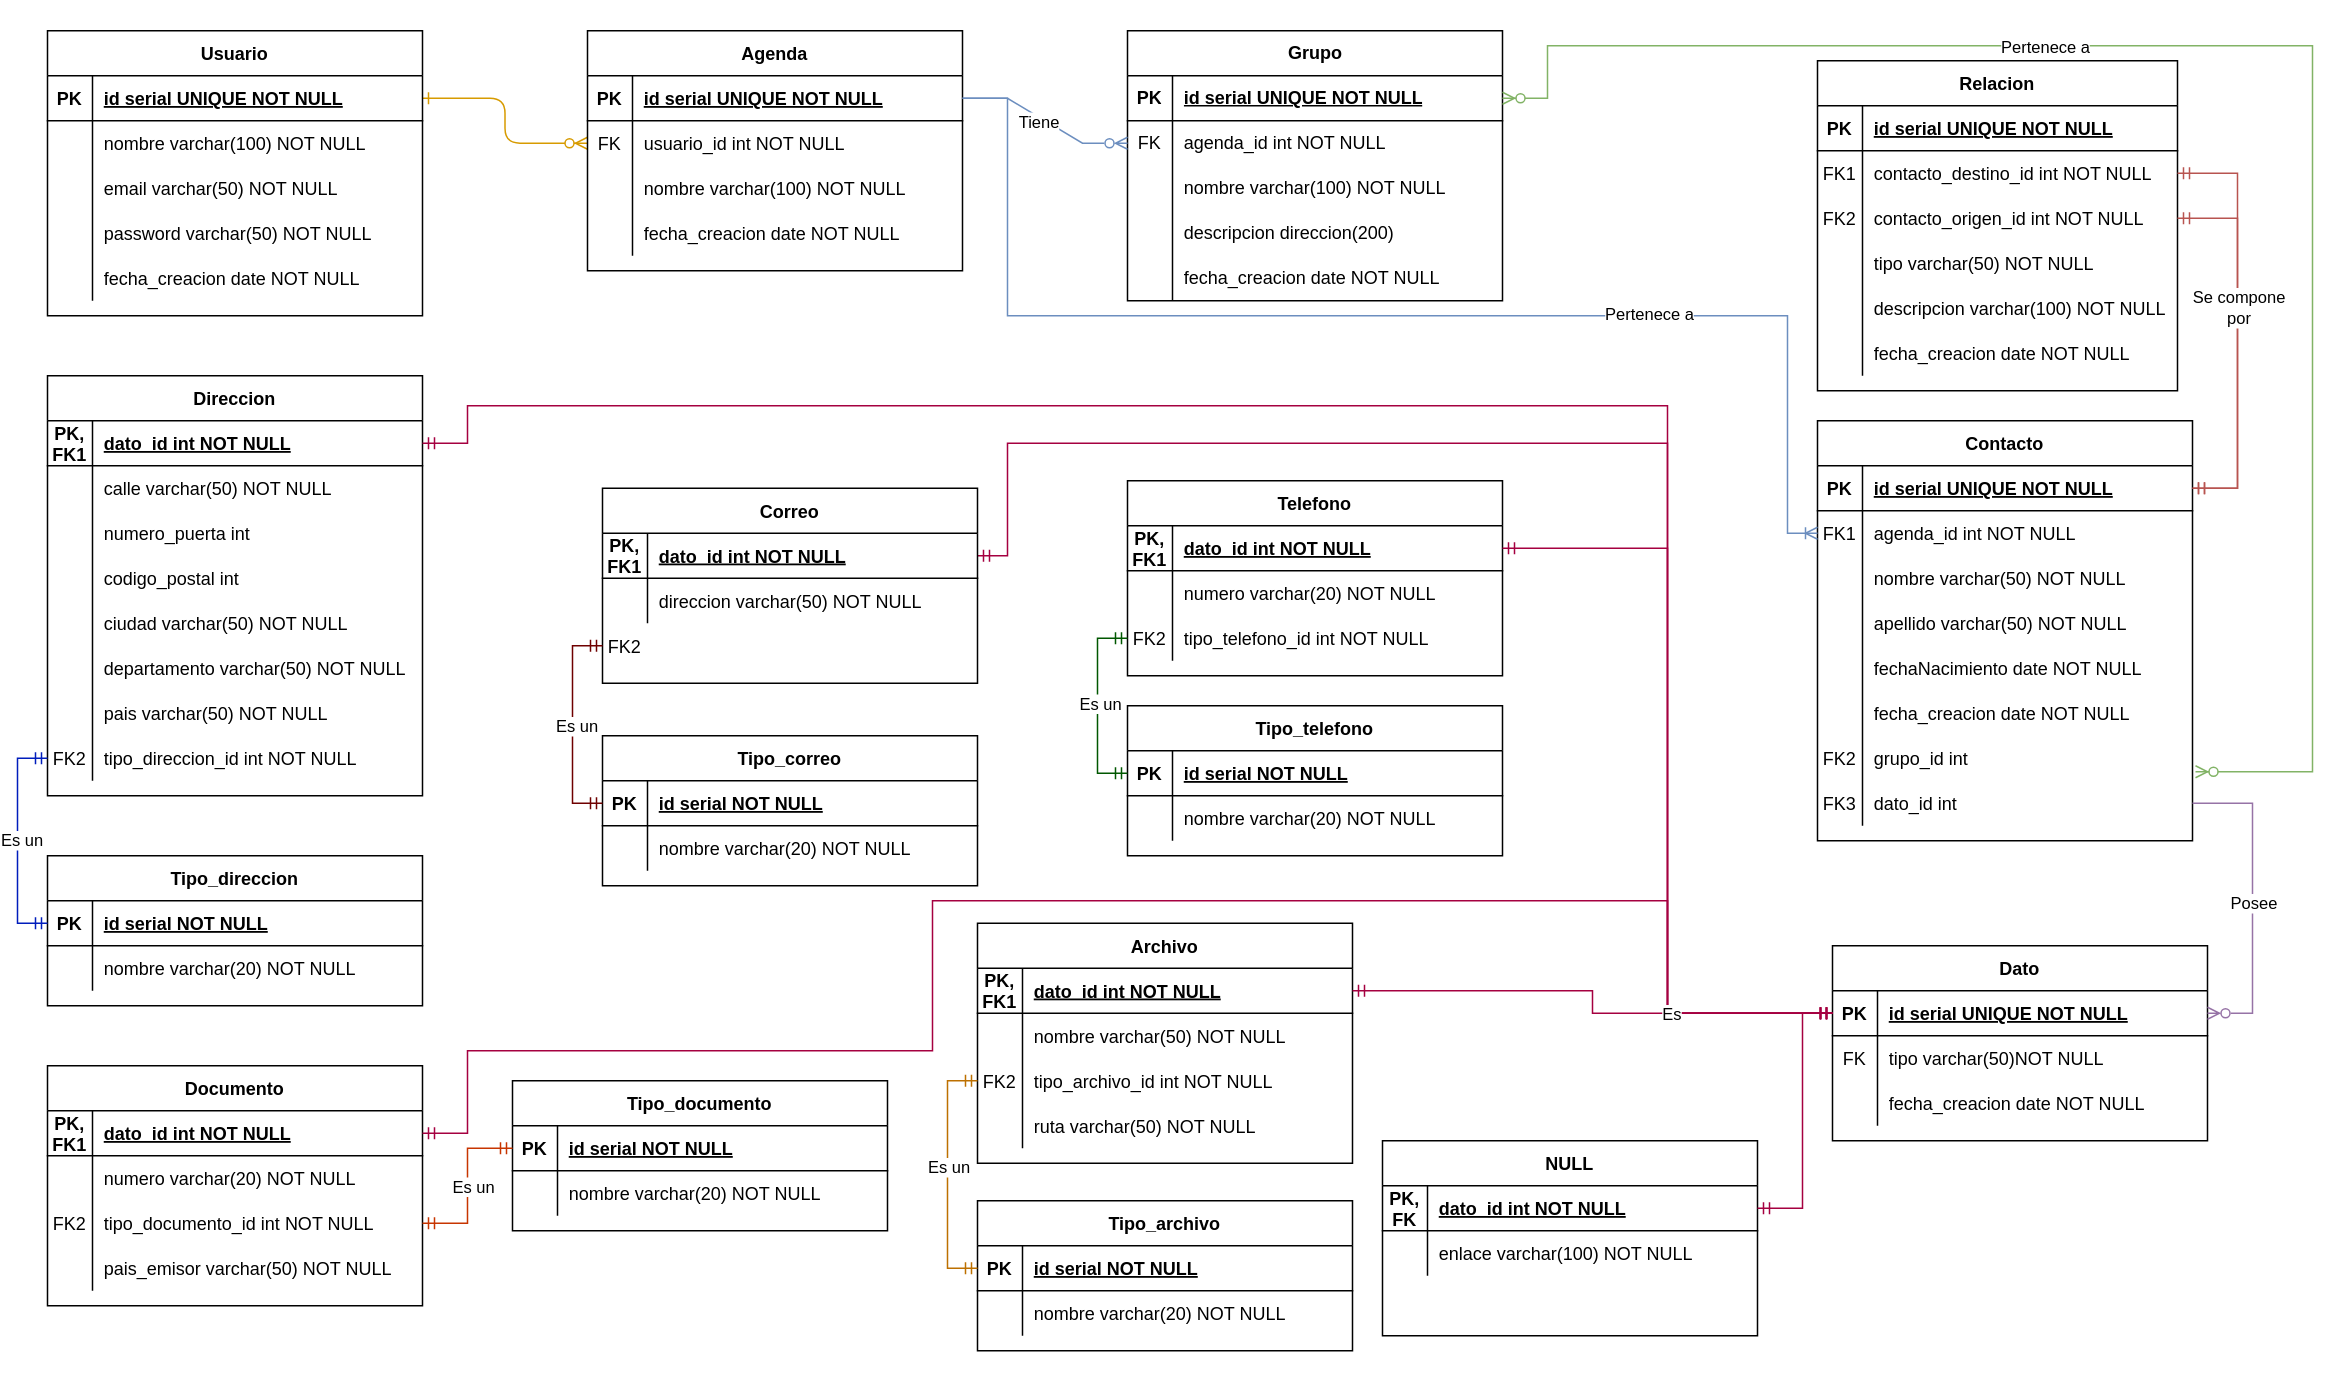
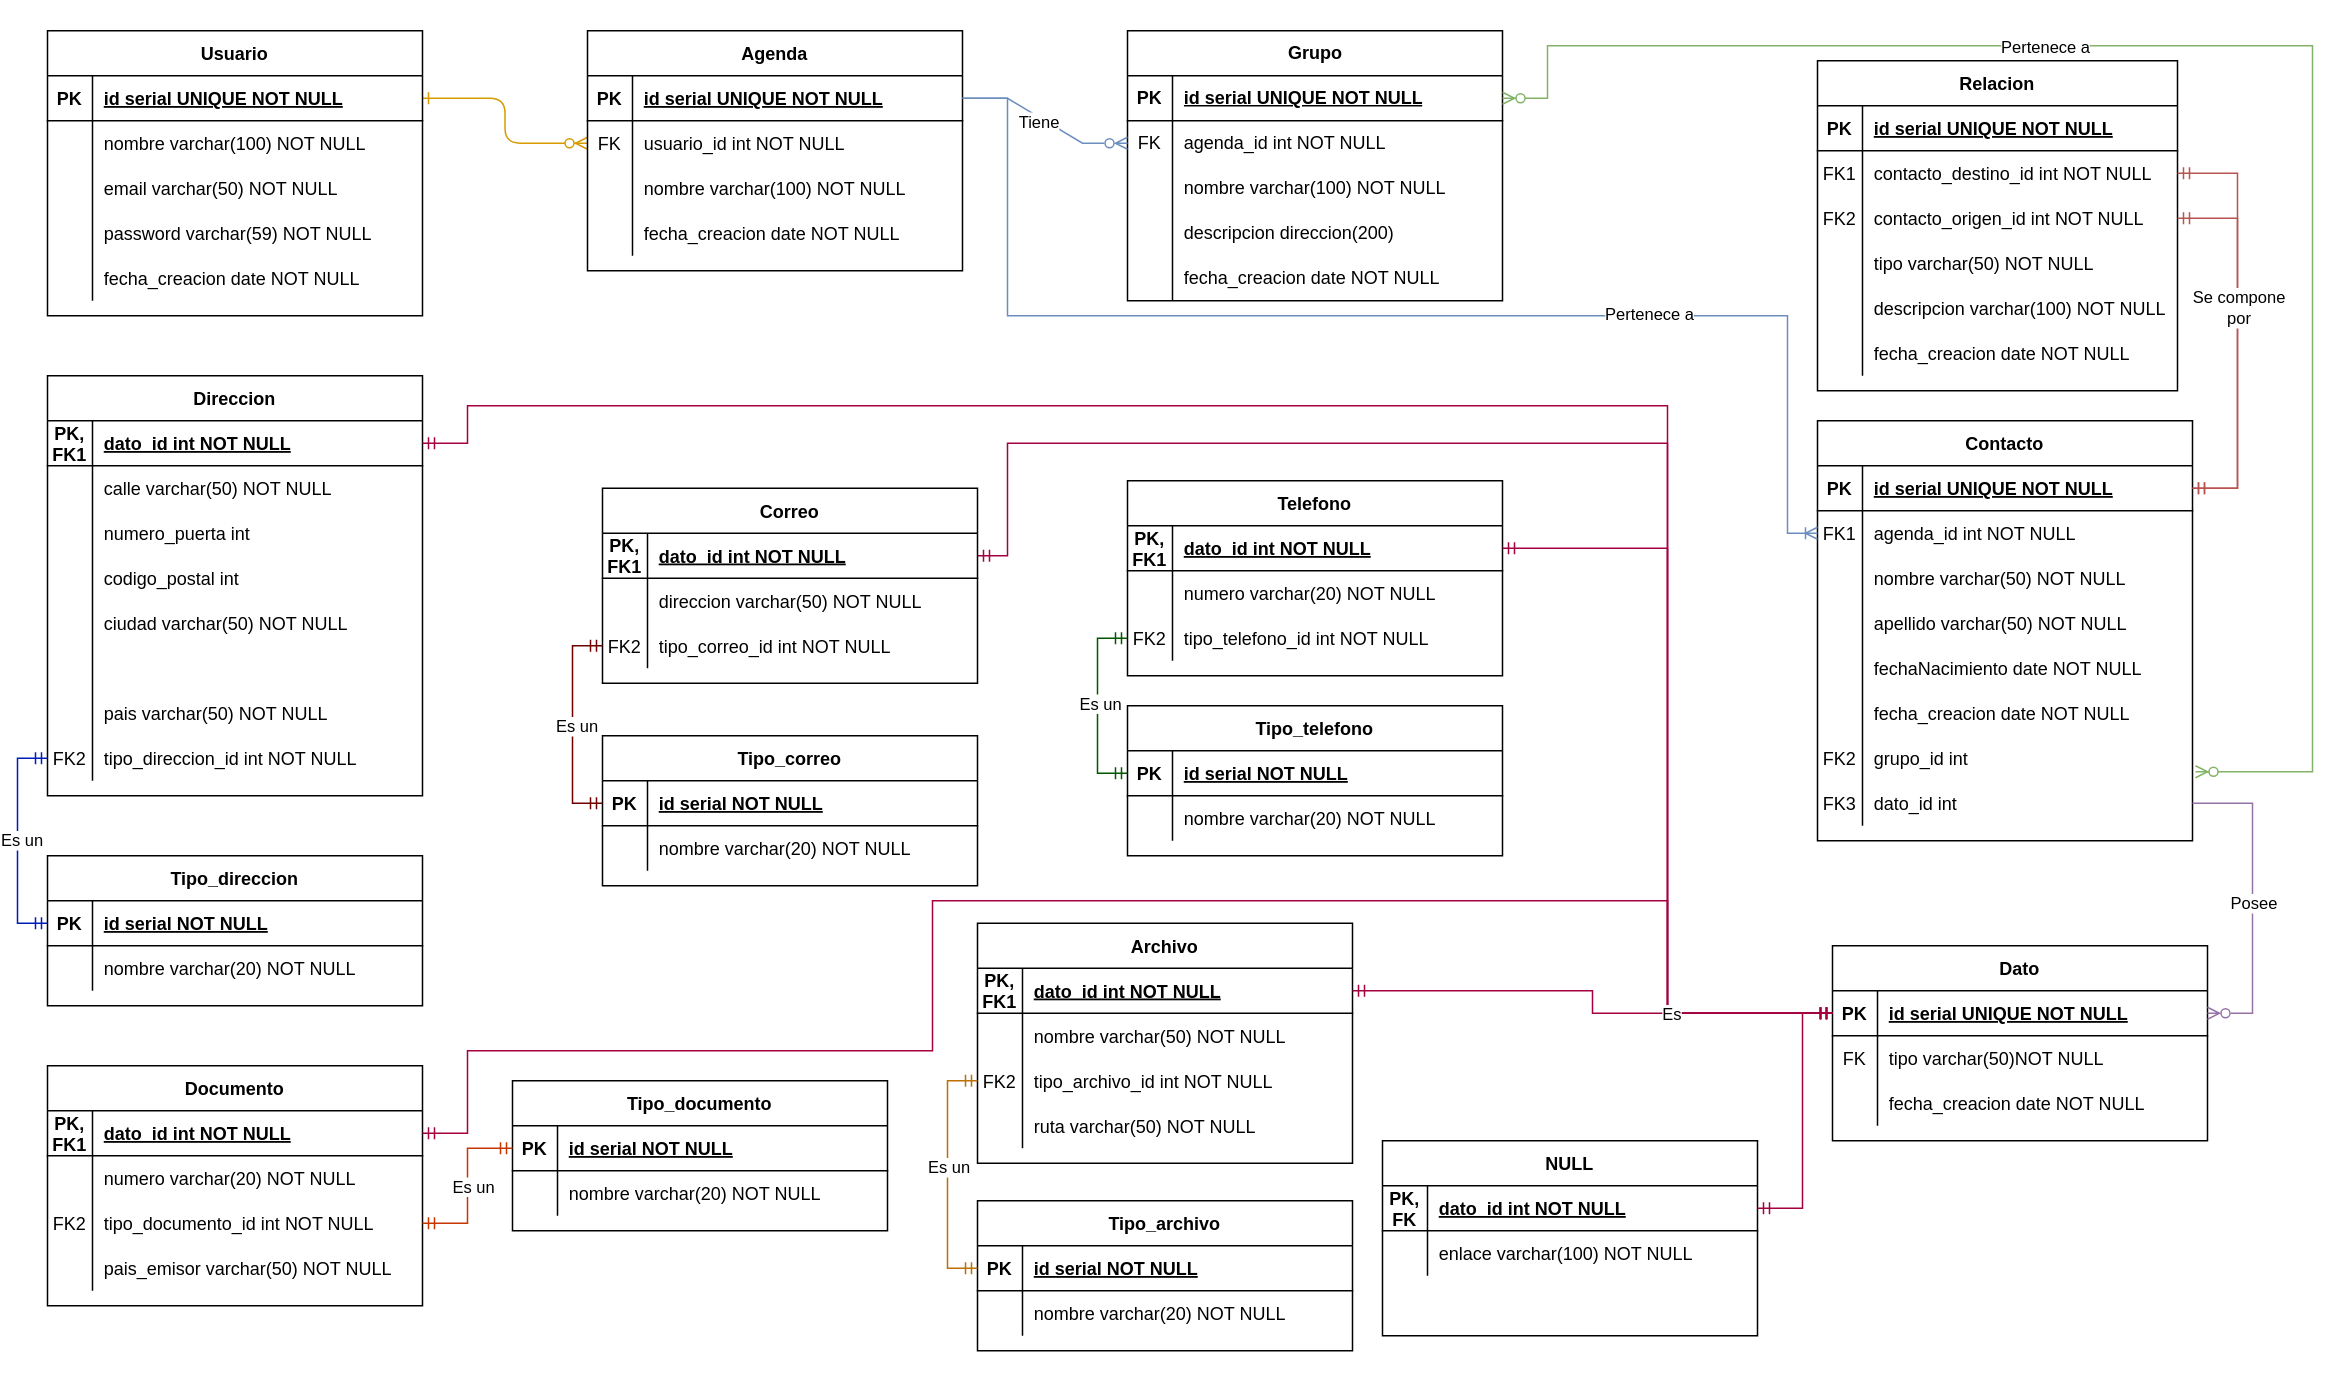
(243, 234) -> (243, 234)
none -> (812, 646)
(257, 668) -> none
